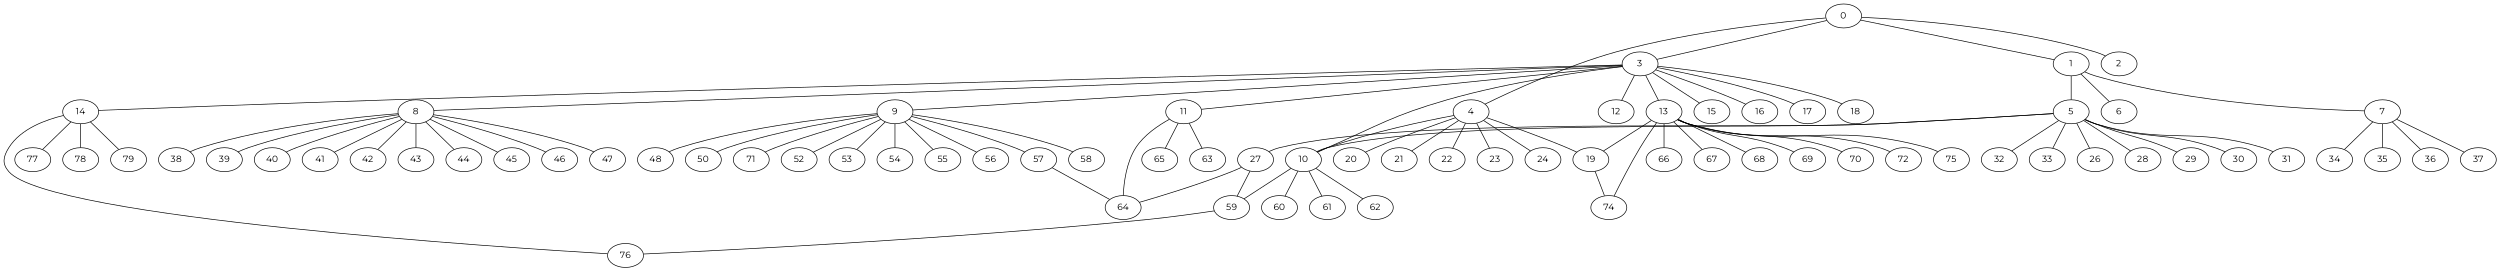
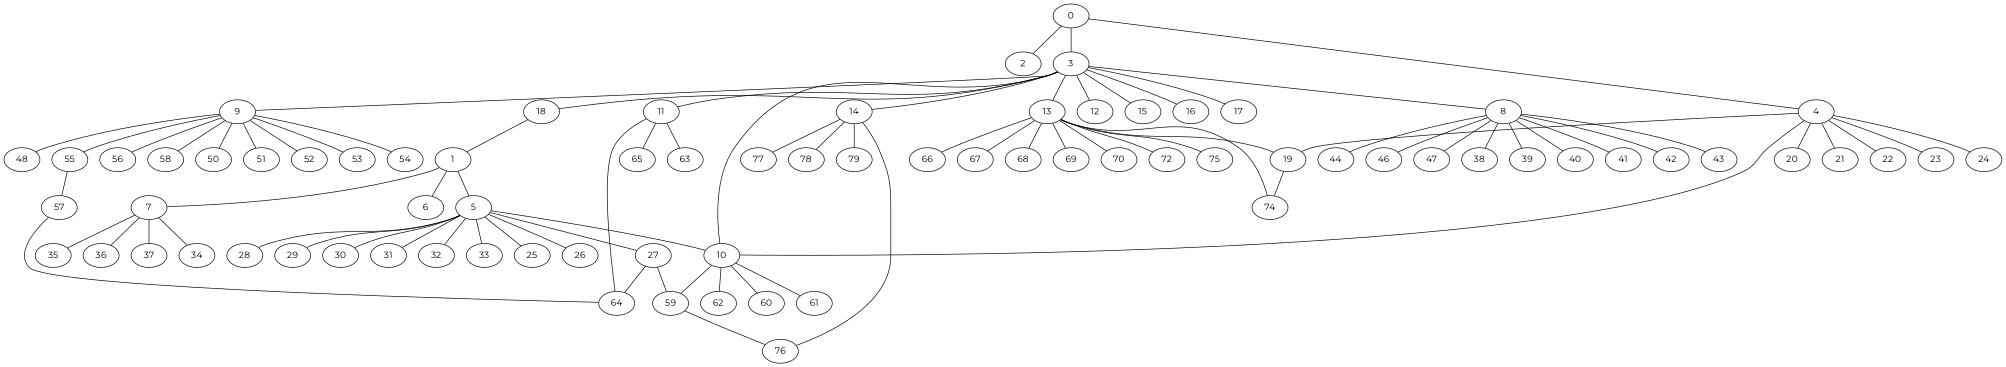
(1957, 40) -> (497, 136)
(969, 132) -> (65, 184)
(512, 160) -> none
(751, 160) -> (261, 160)
none -> (532, 255)
